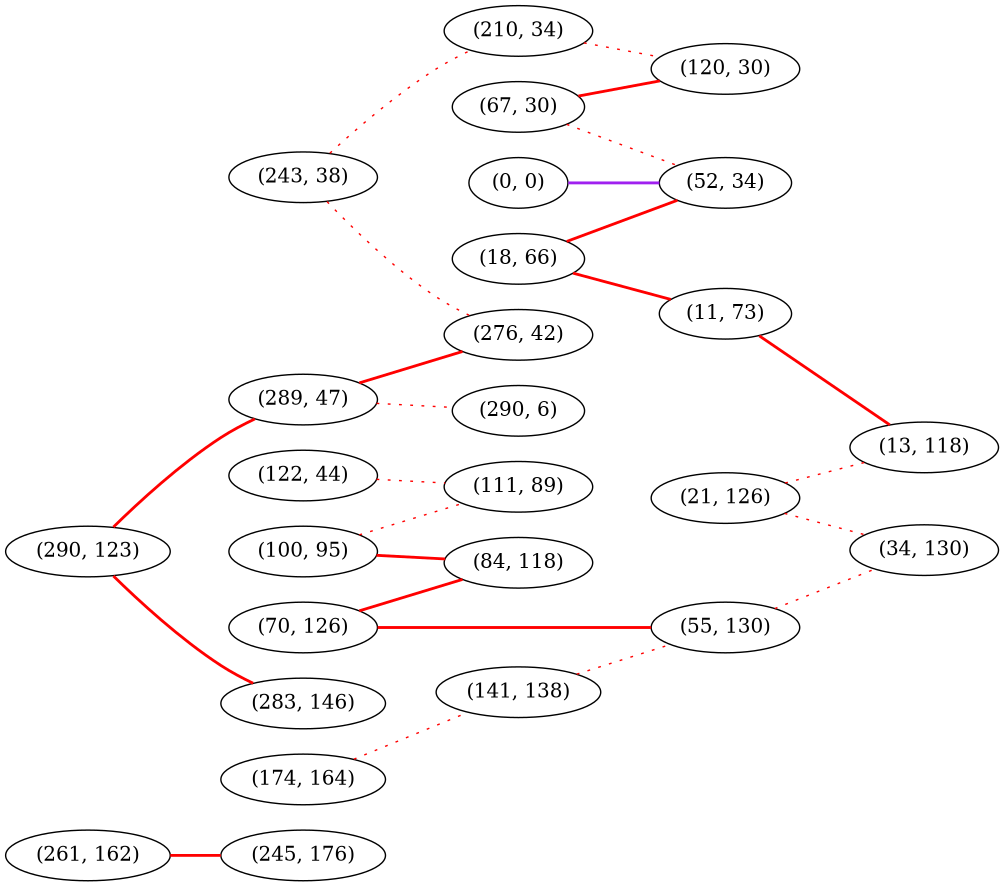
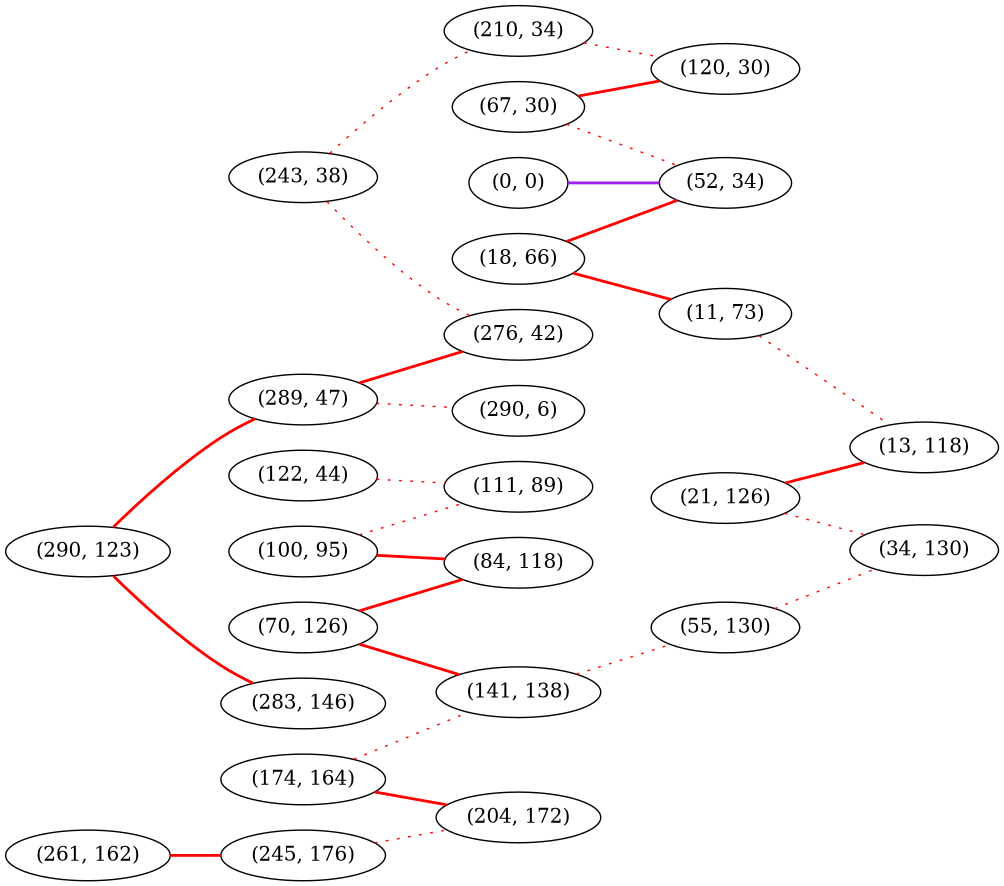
(824, 380) -> (824, 380)
(825, 473) -> (825, 473)
(514, 627) -> (409, 659)
none -> (518, 817)
